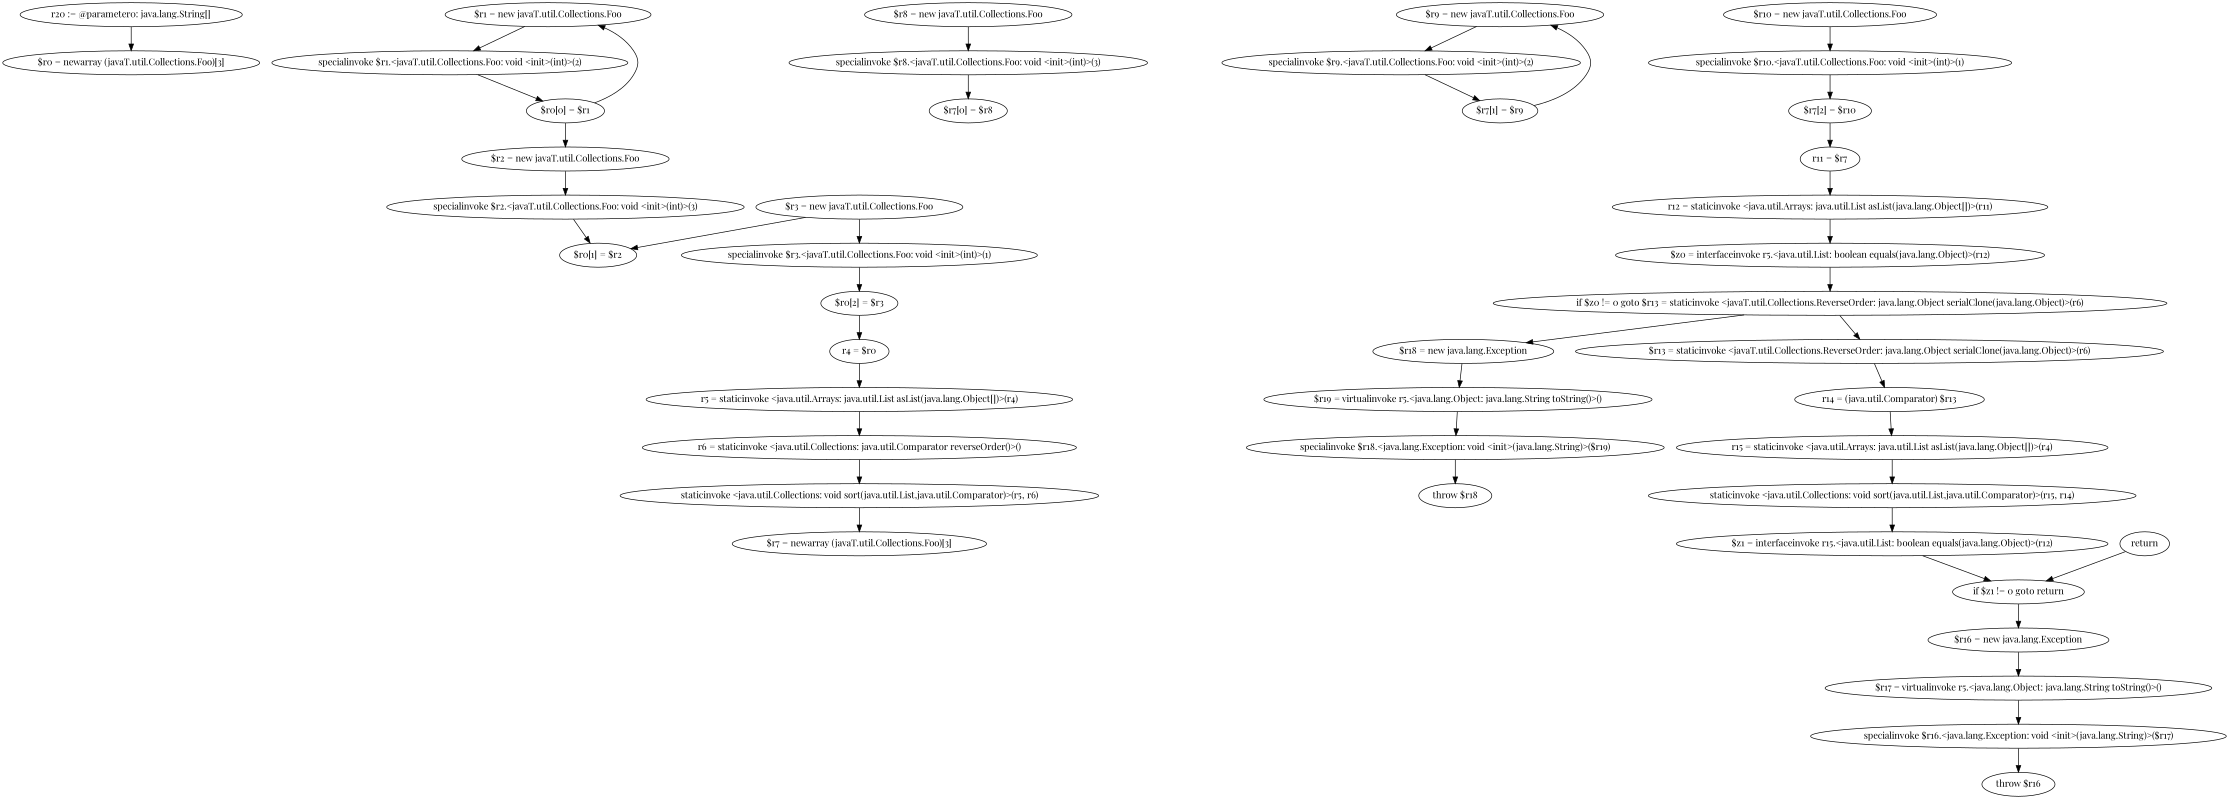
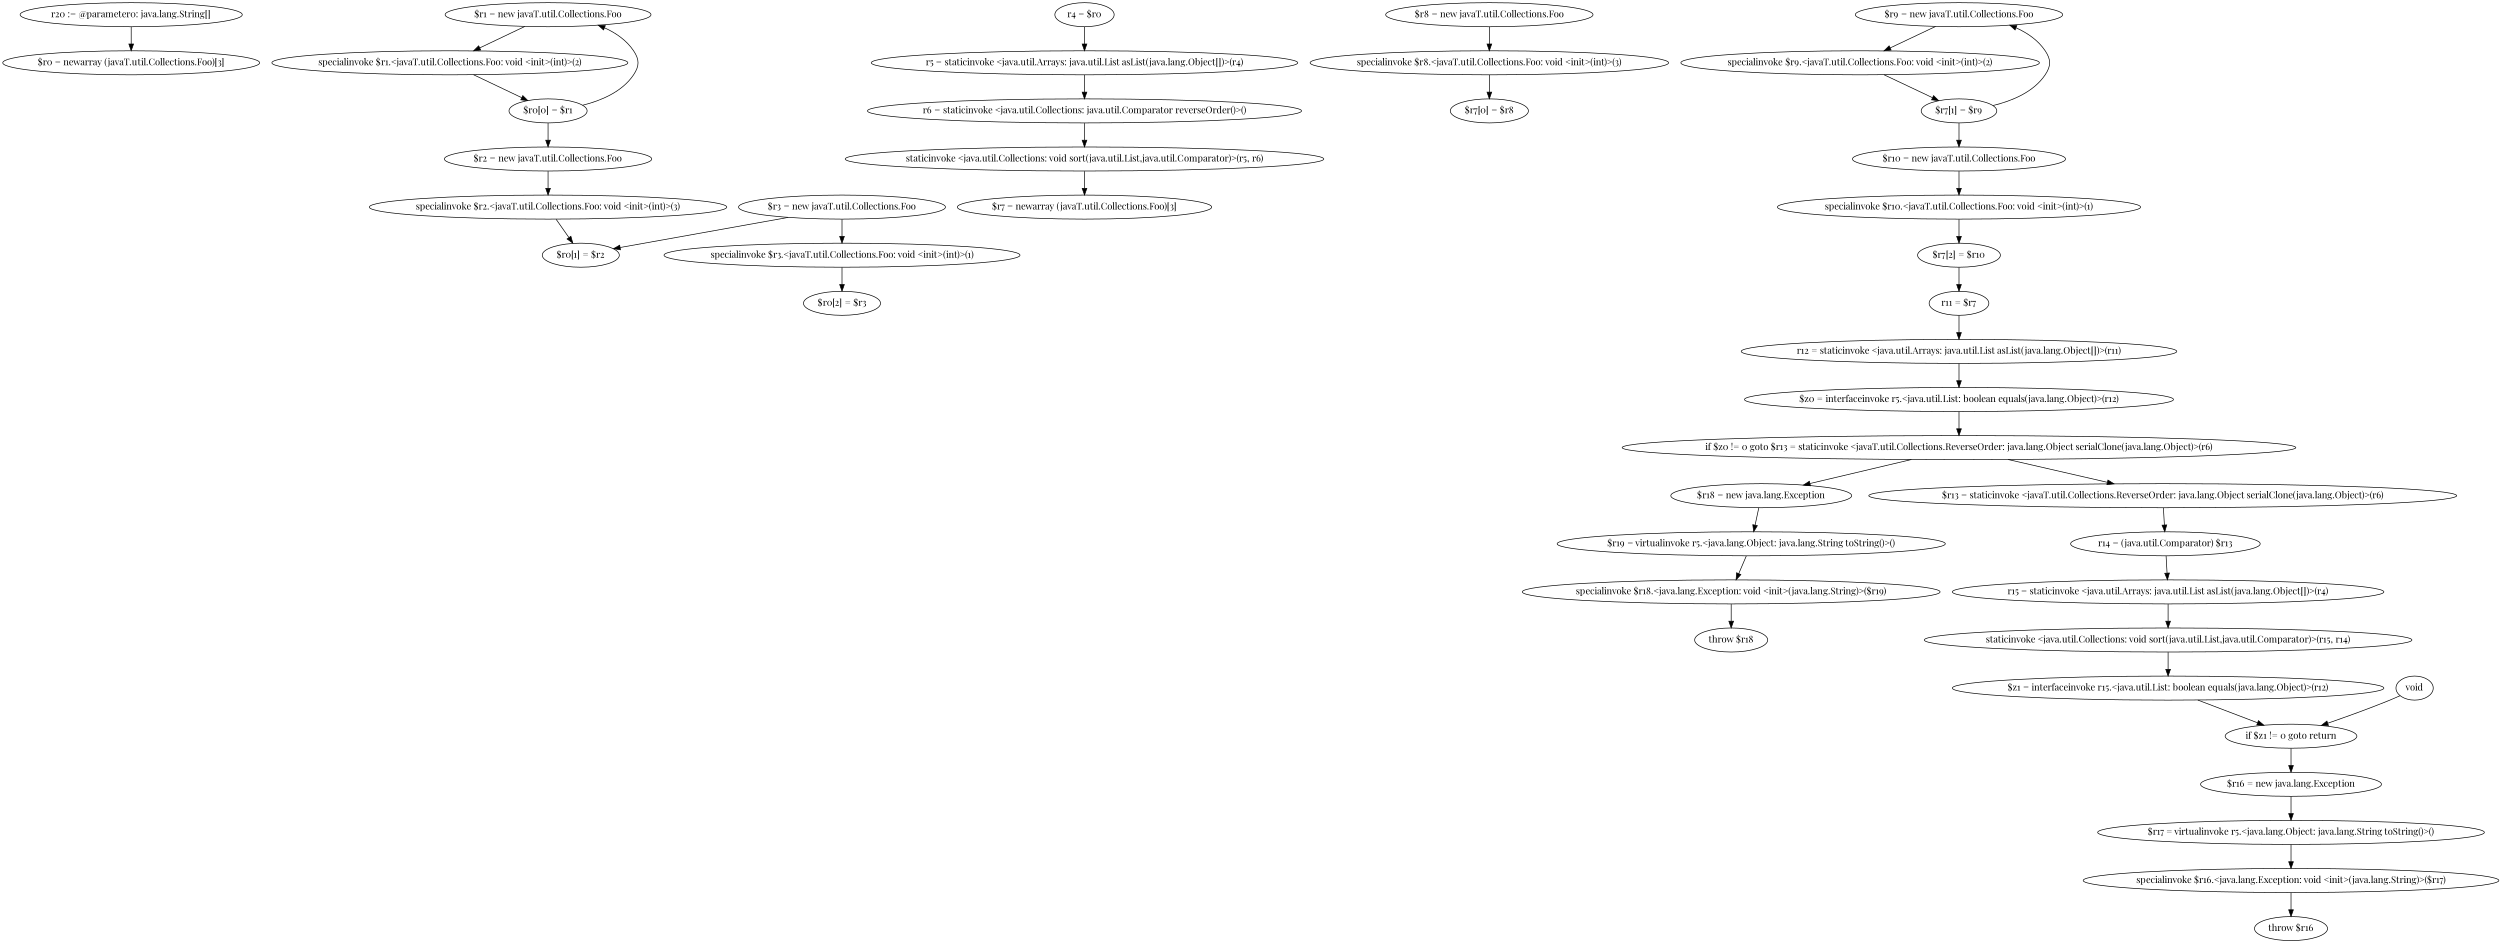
none -> (1959, 132)
(859, 324) -> none
(2145, 544) -> (2415, 688)
